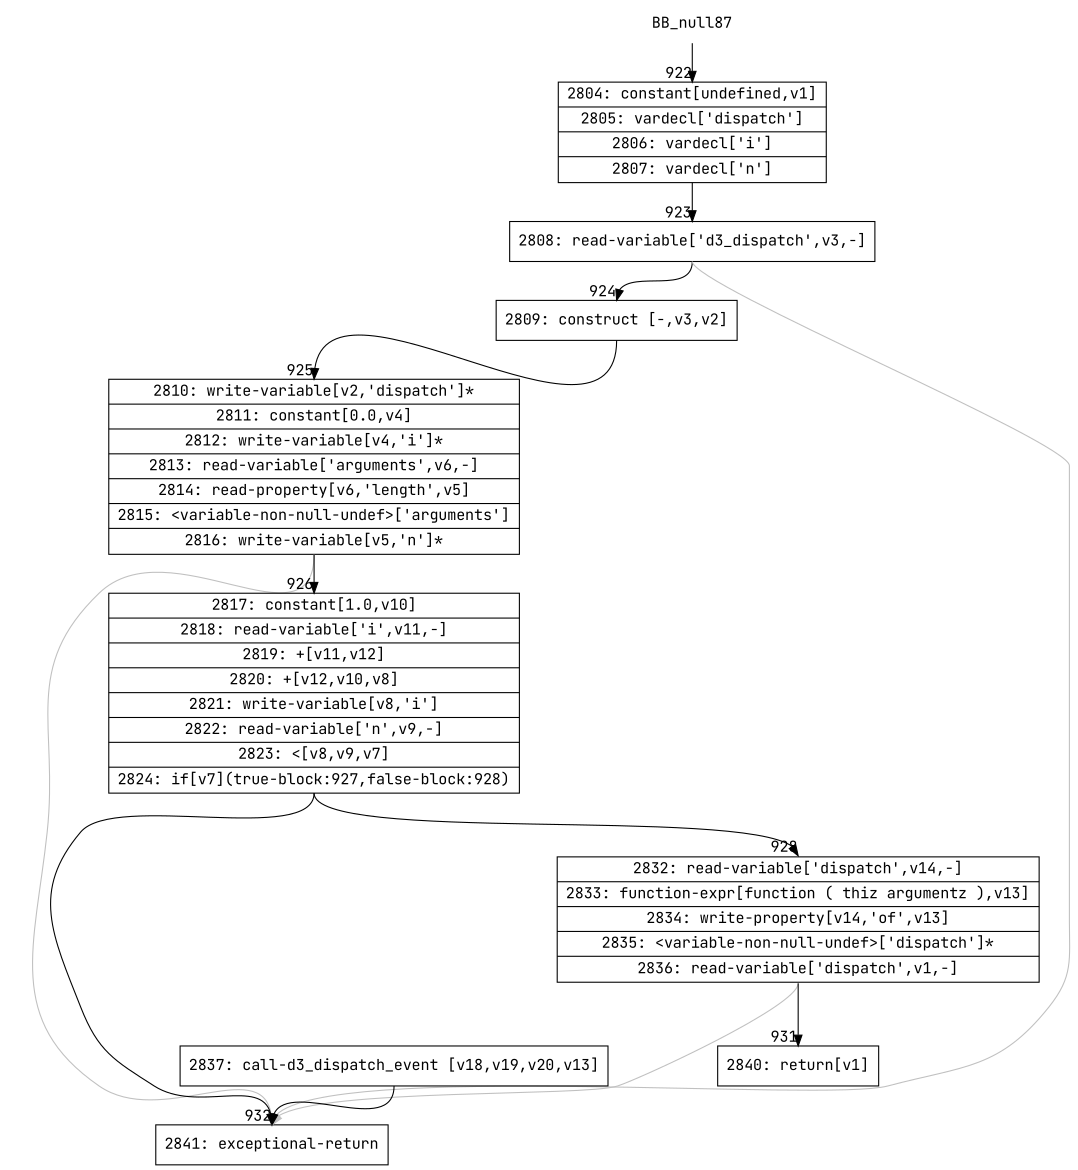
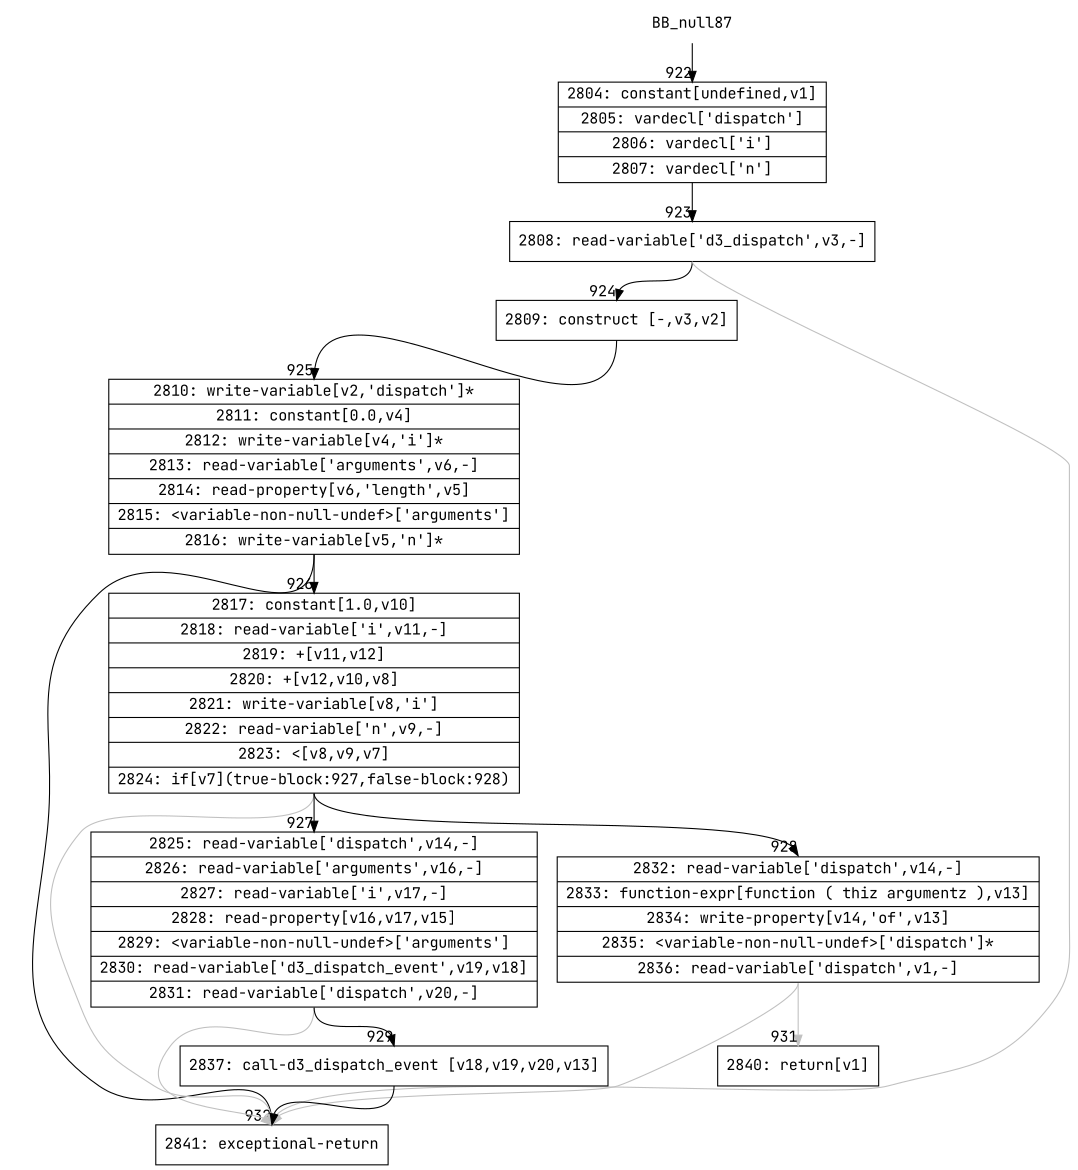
(48, 815) -> (48, 815)
(51, 913) -> (51, 913)
none -> (314, 920)
(798, 1009) -> (798, 1009)
